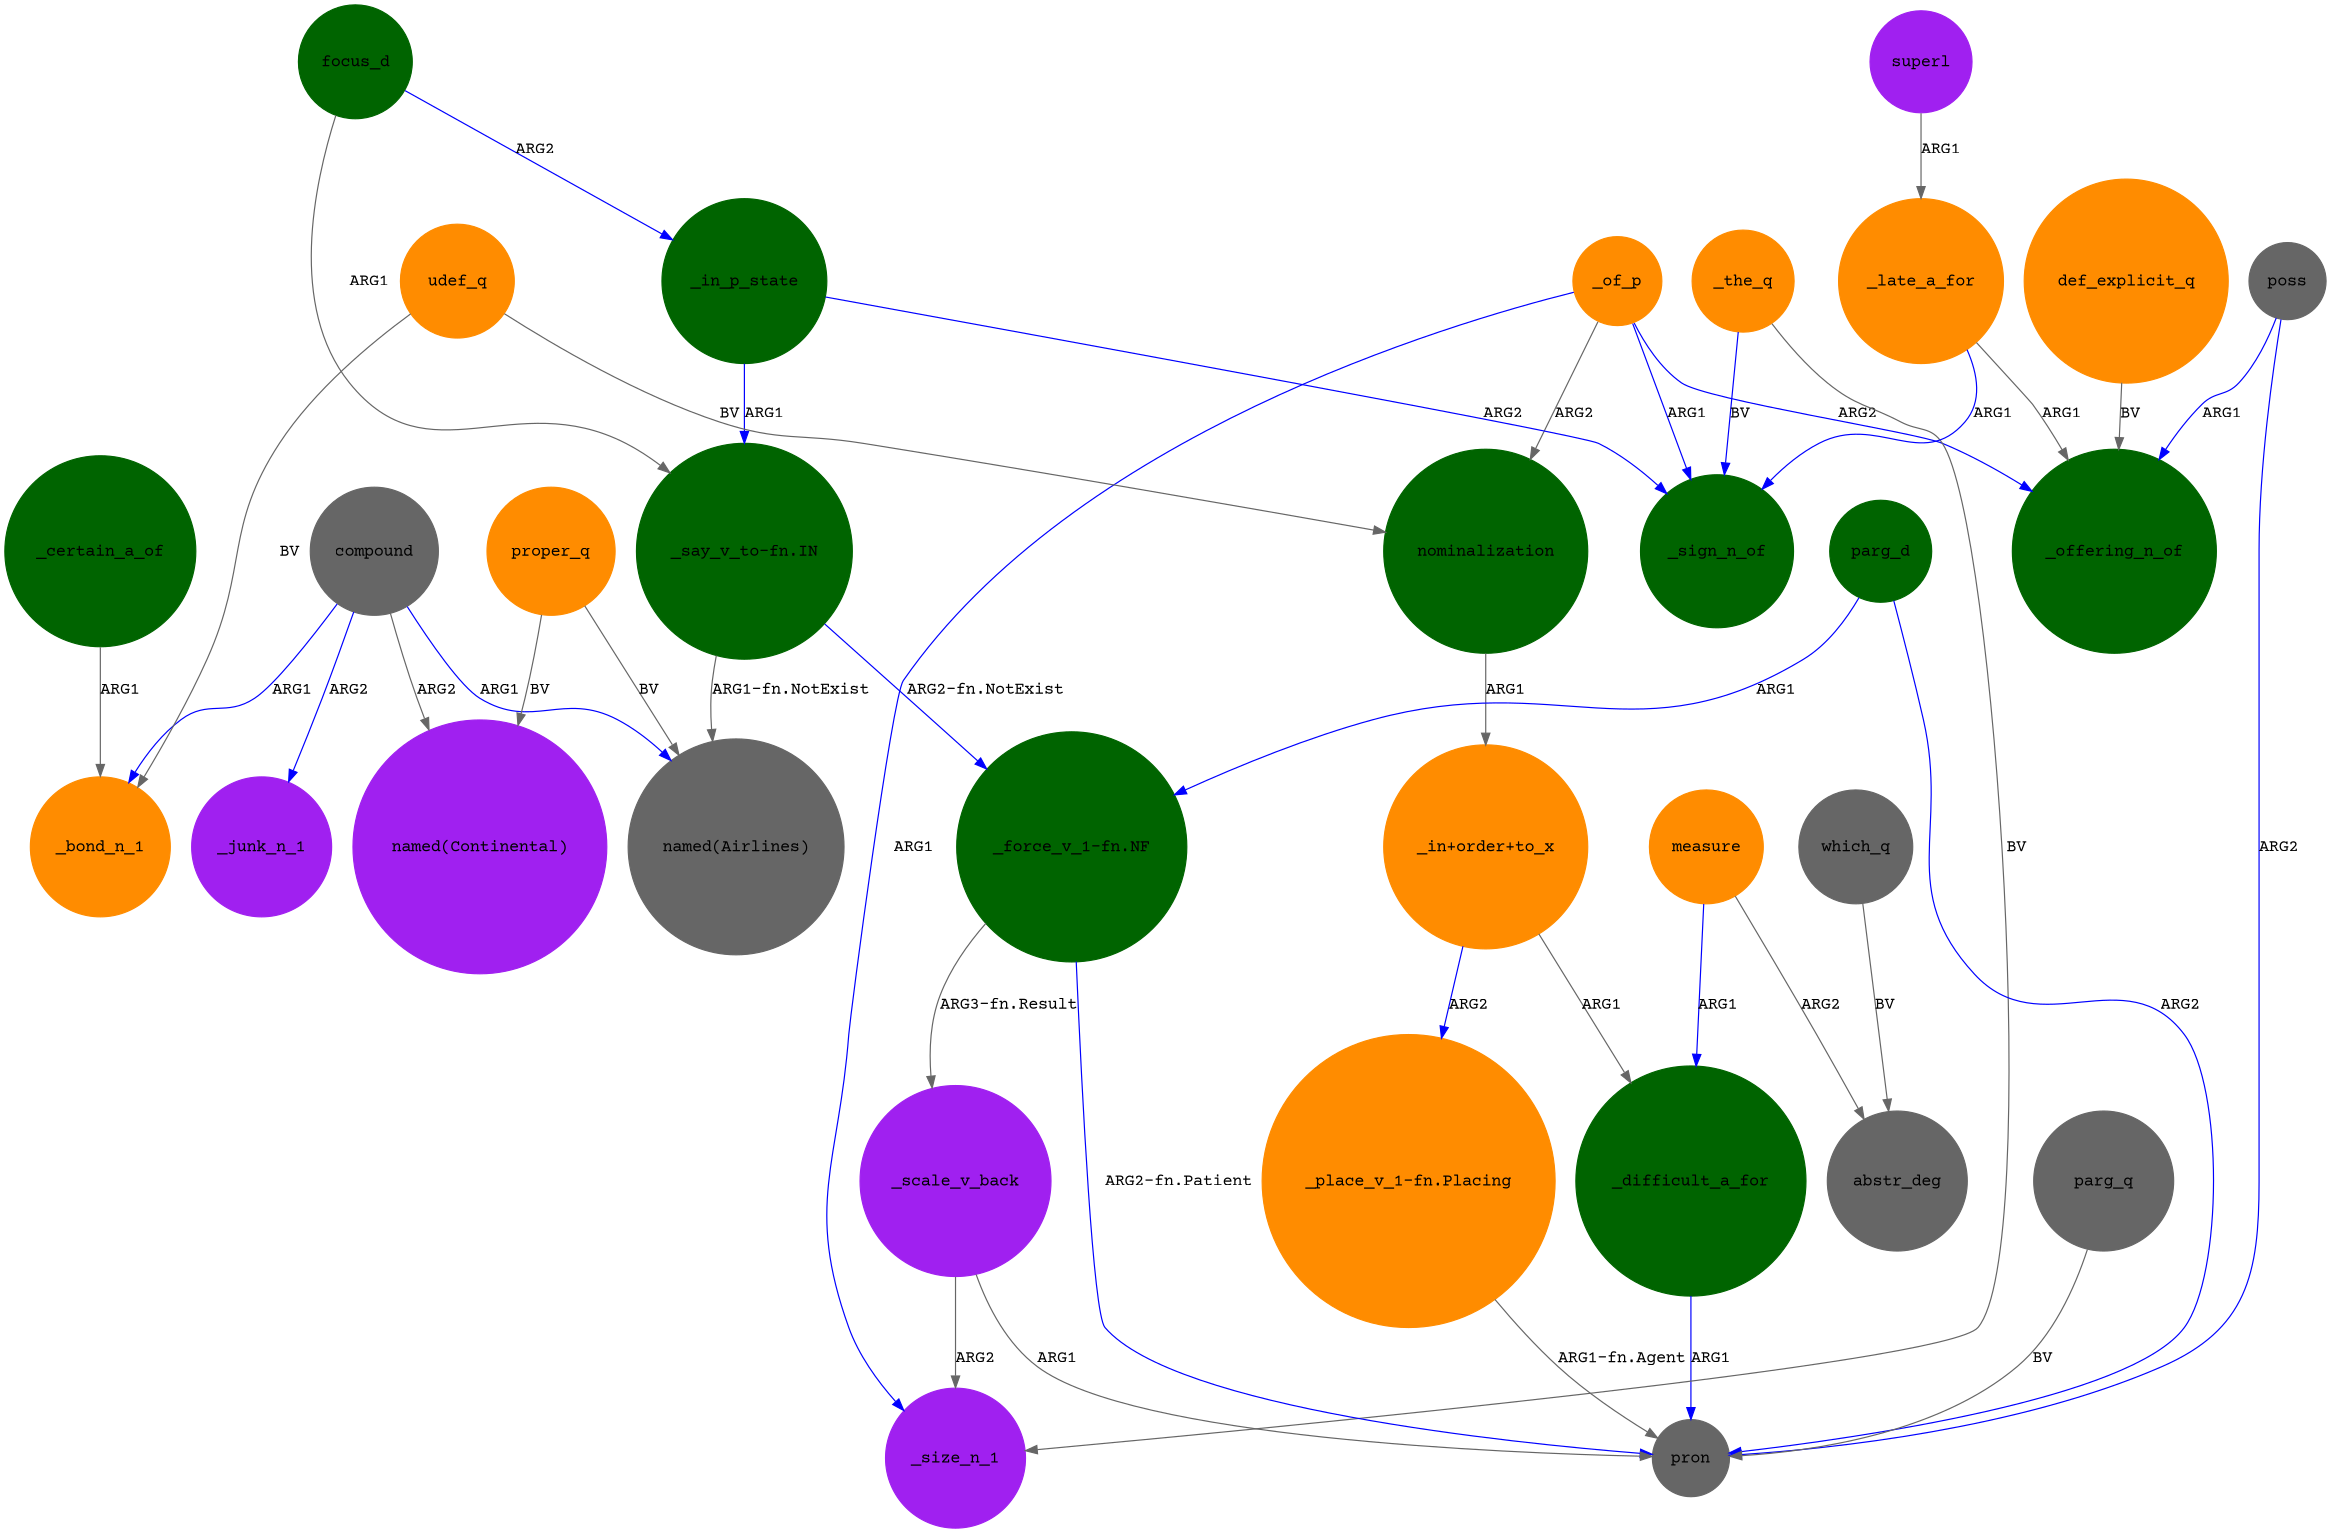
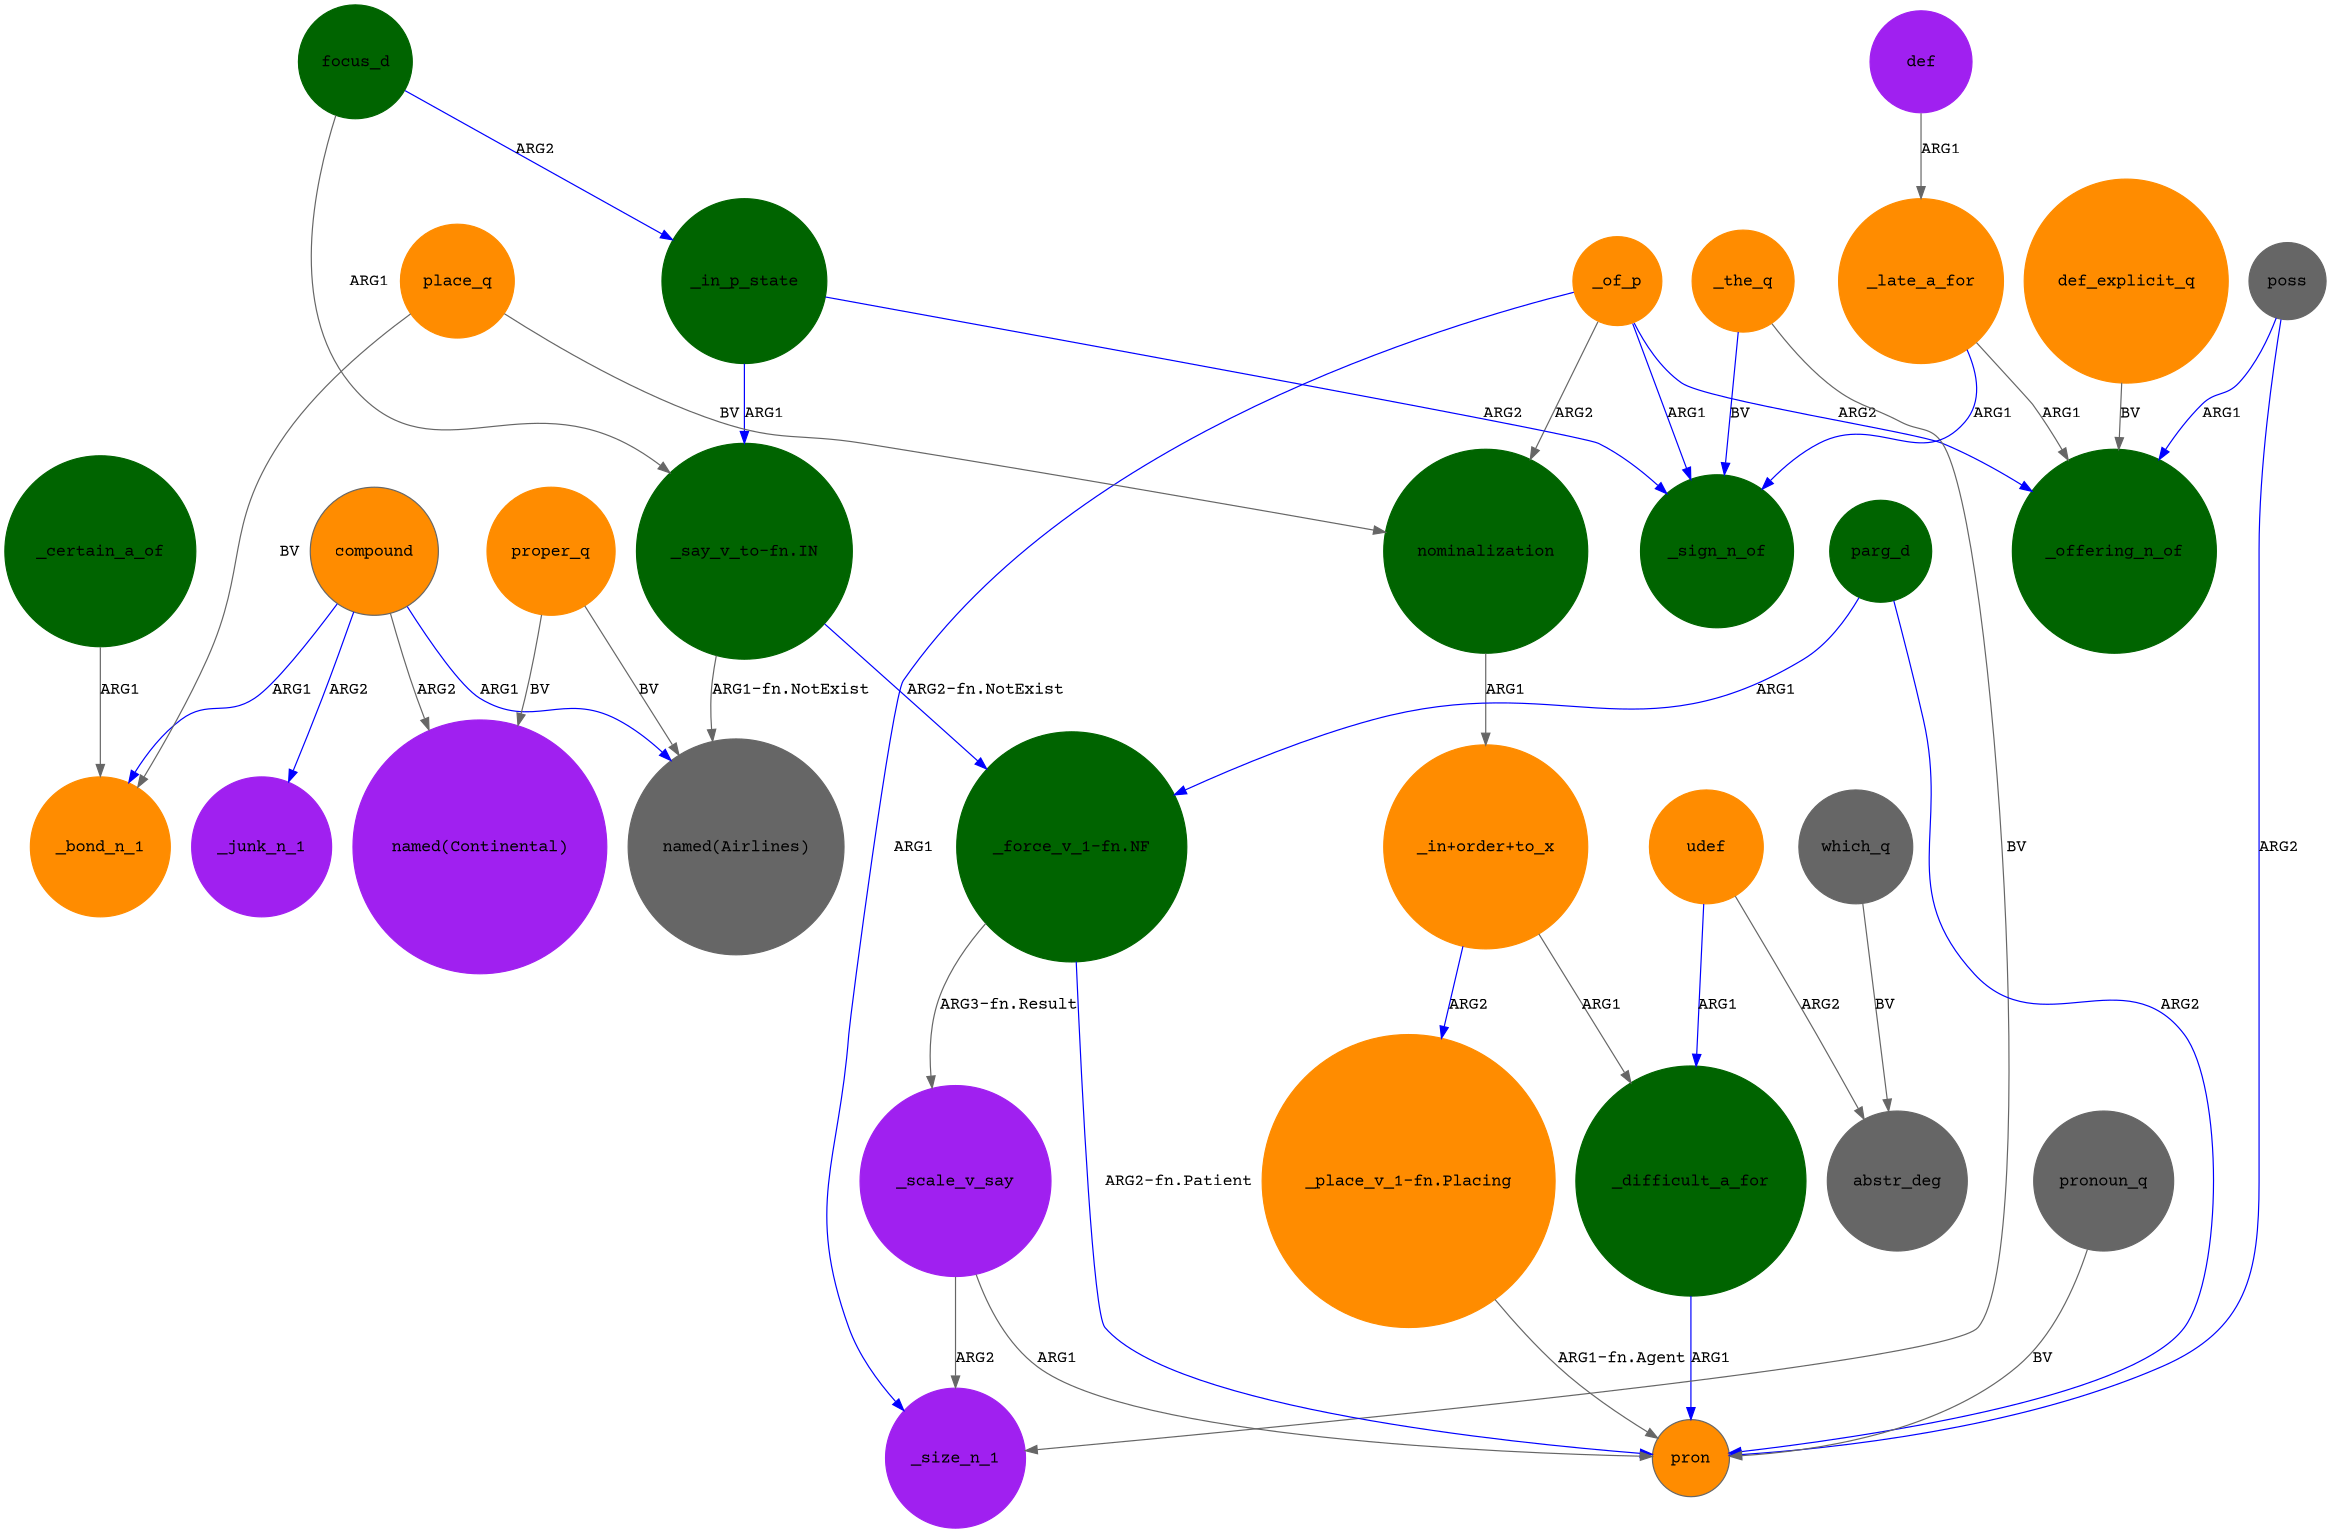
(1921, 62) -> (1921, 62)
(457, 281) -> (457, 281)
(374, 551) -> (374, 551)
(1706, 847) -> (1706, 847)
(956, 1181) -> (956, 1181)
(2104, 1181) -> (2104, 1181)
(1691, 1458) -> (1691, 1458)
